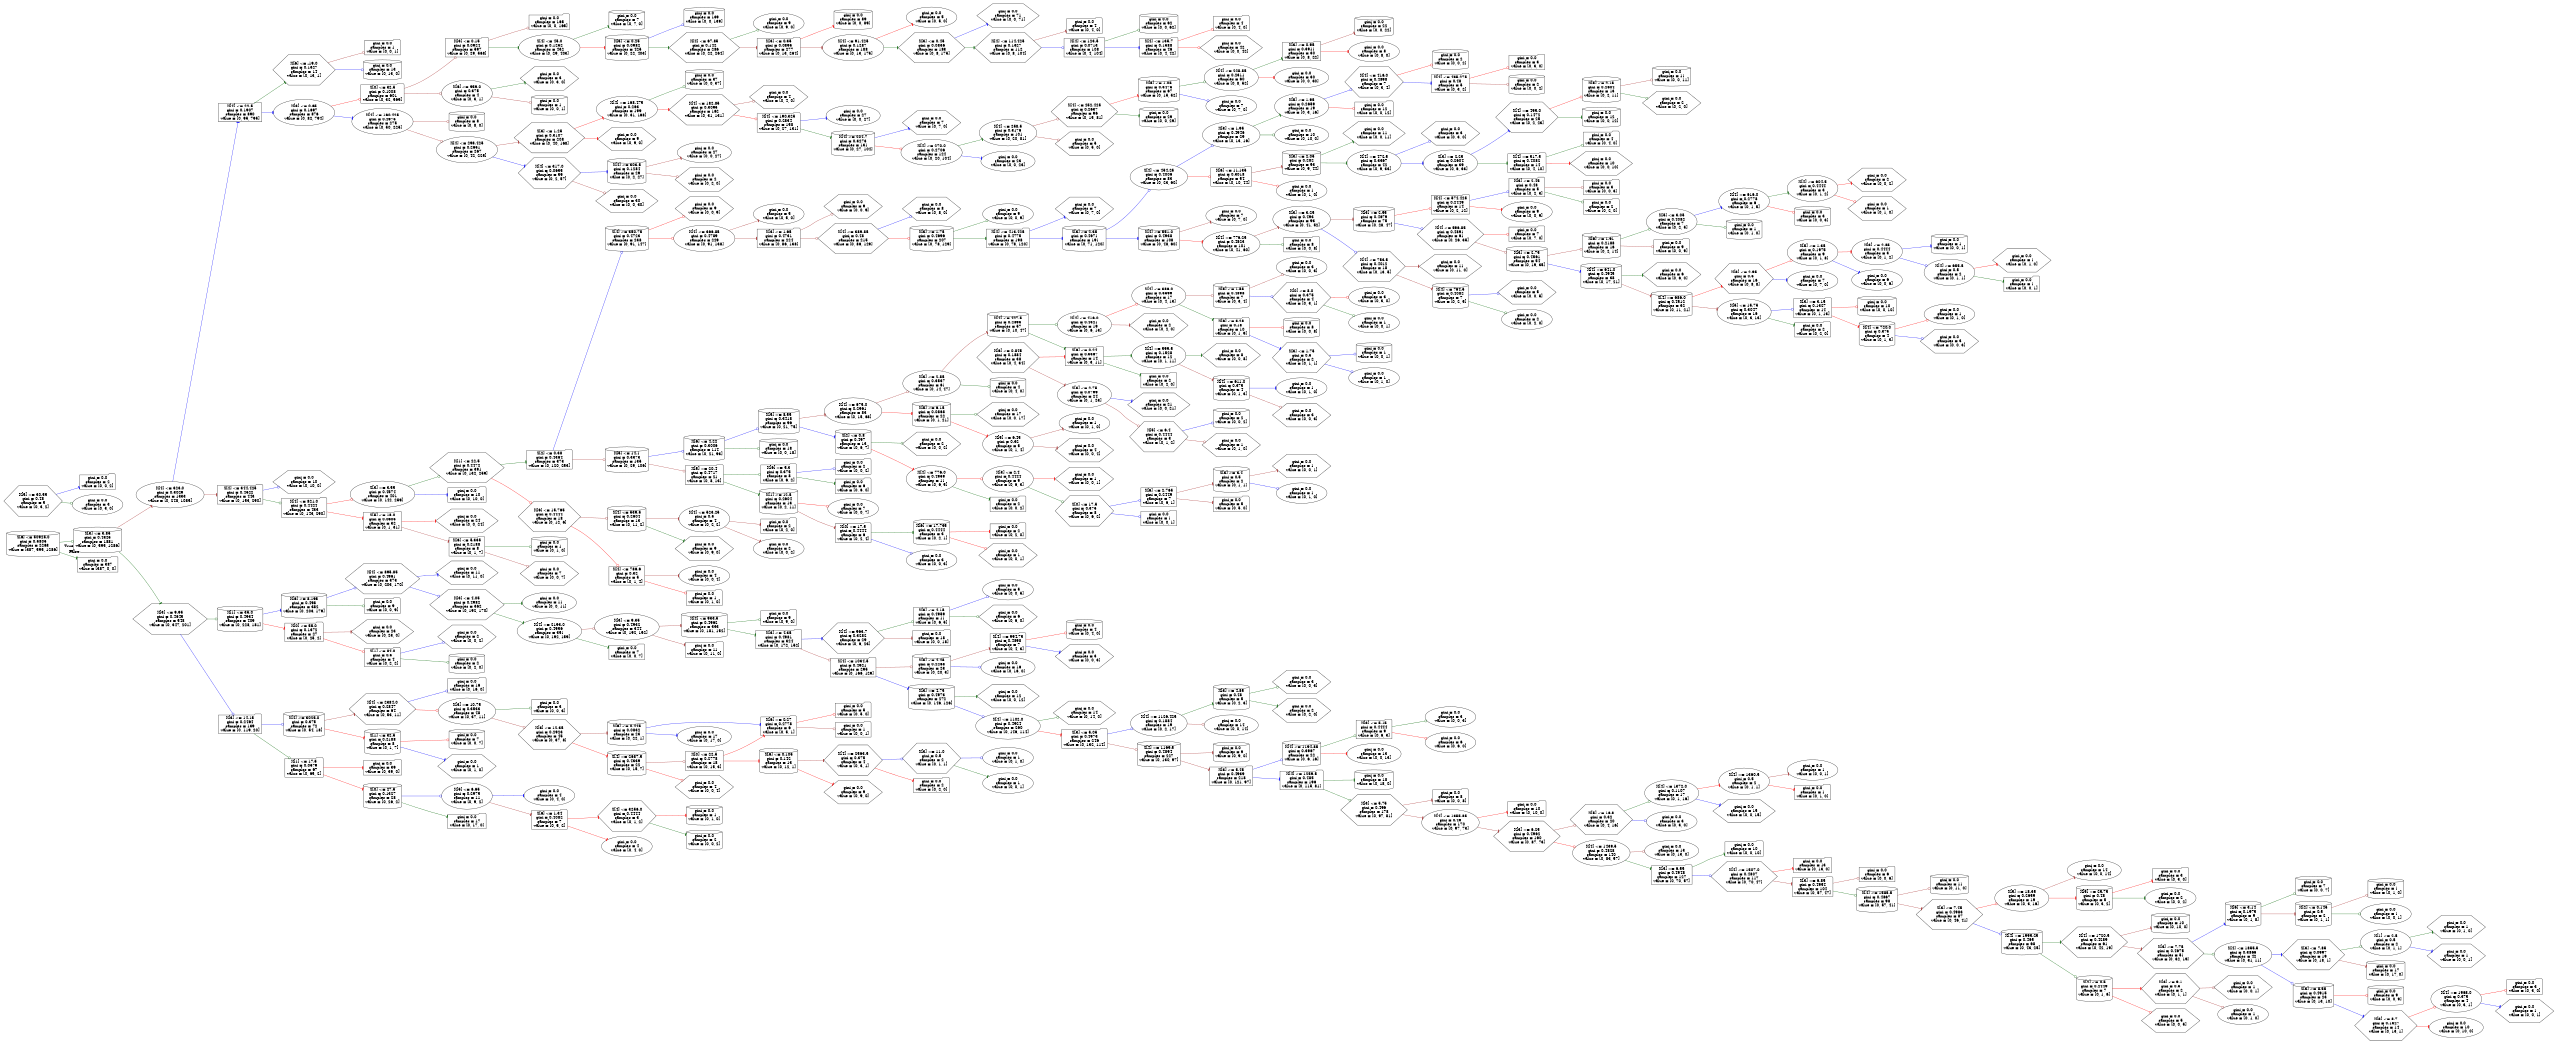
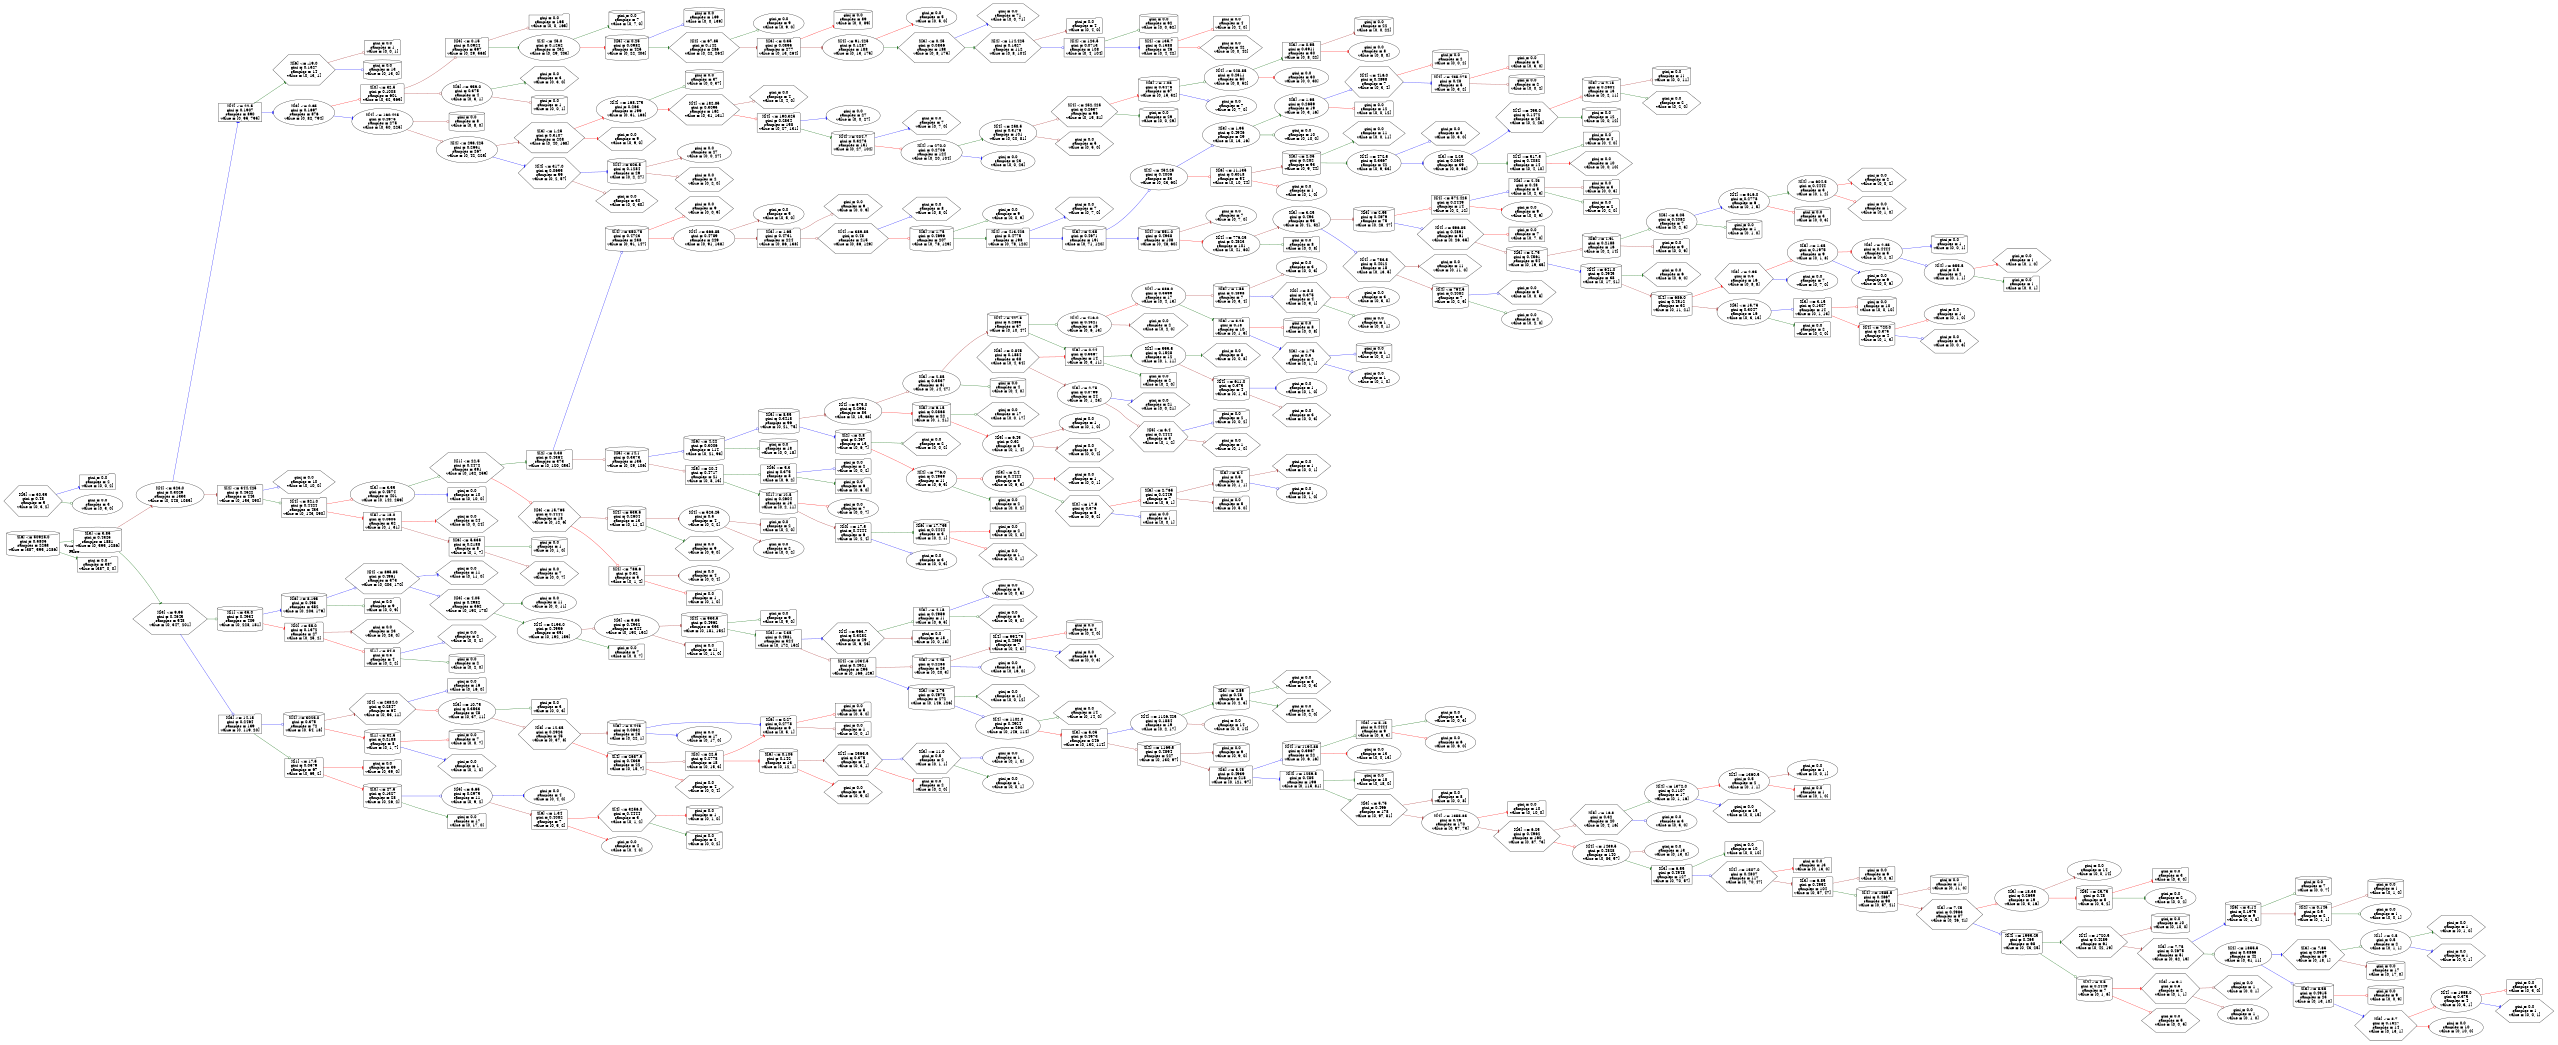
(1124, 503) -> (1124, 503)
